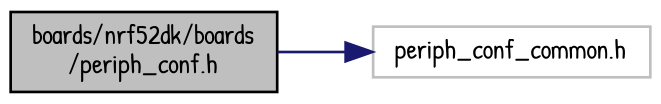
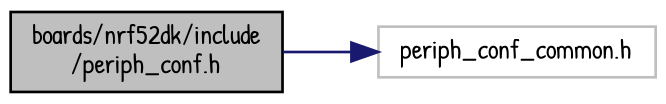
(144, 52) -> (147, 52)
